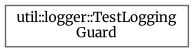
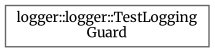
(97, 26) -> (107, 26)
